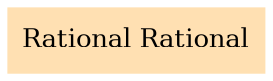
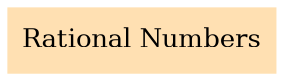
(136, 41) -> (142, 41)
